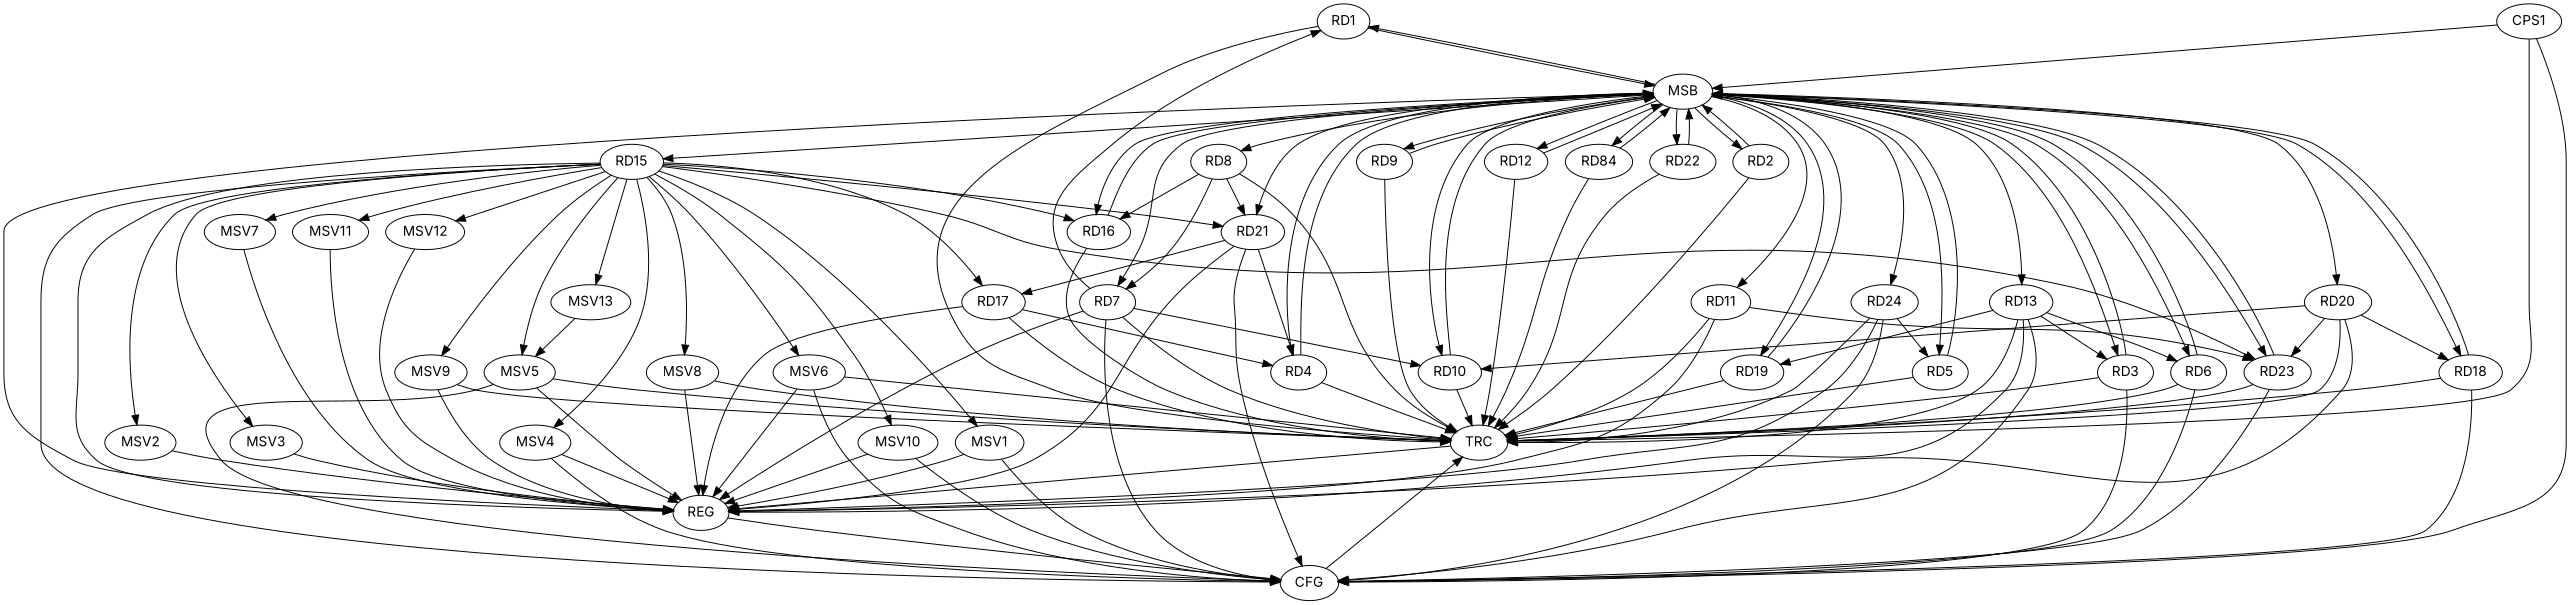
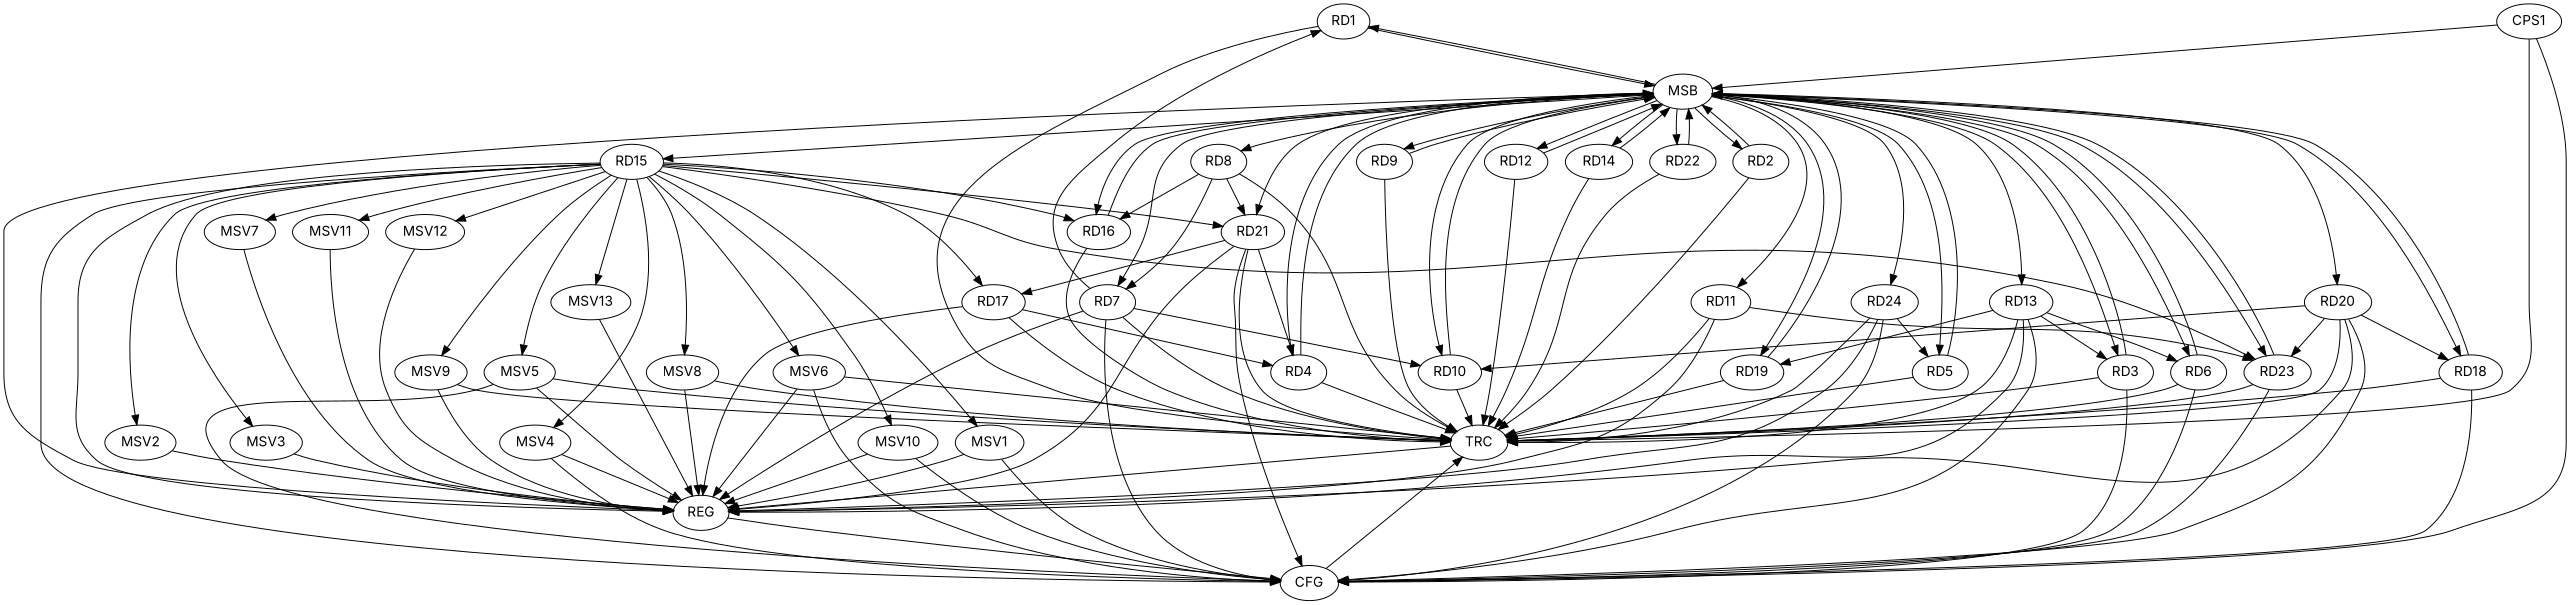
(1599, 162) -> (1599, 162)
(559, 334) -> (642, 399)
none -> (1271, 398)
none -> (2148, 537)
